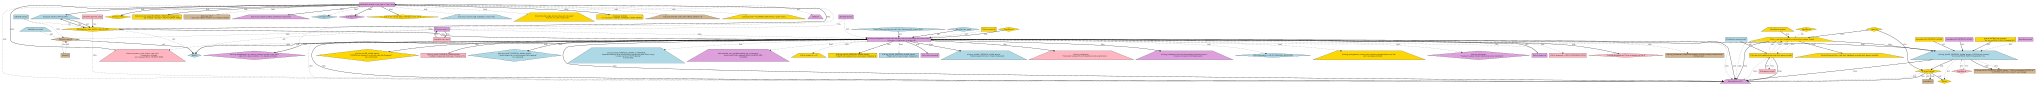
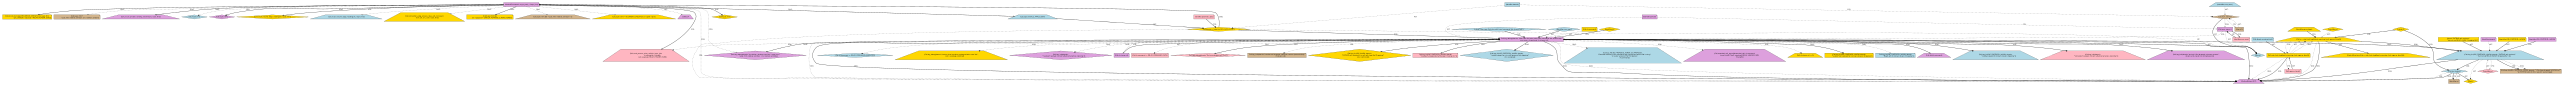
(74, 24) -> none
(256, 34) -> (2225, 23)
(930, 55) -> (1934, 55)
(1928, 71) -> (2454, 71)
